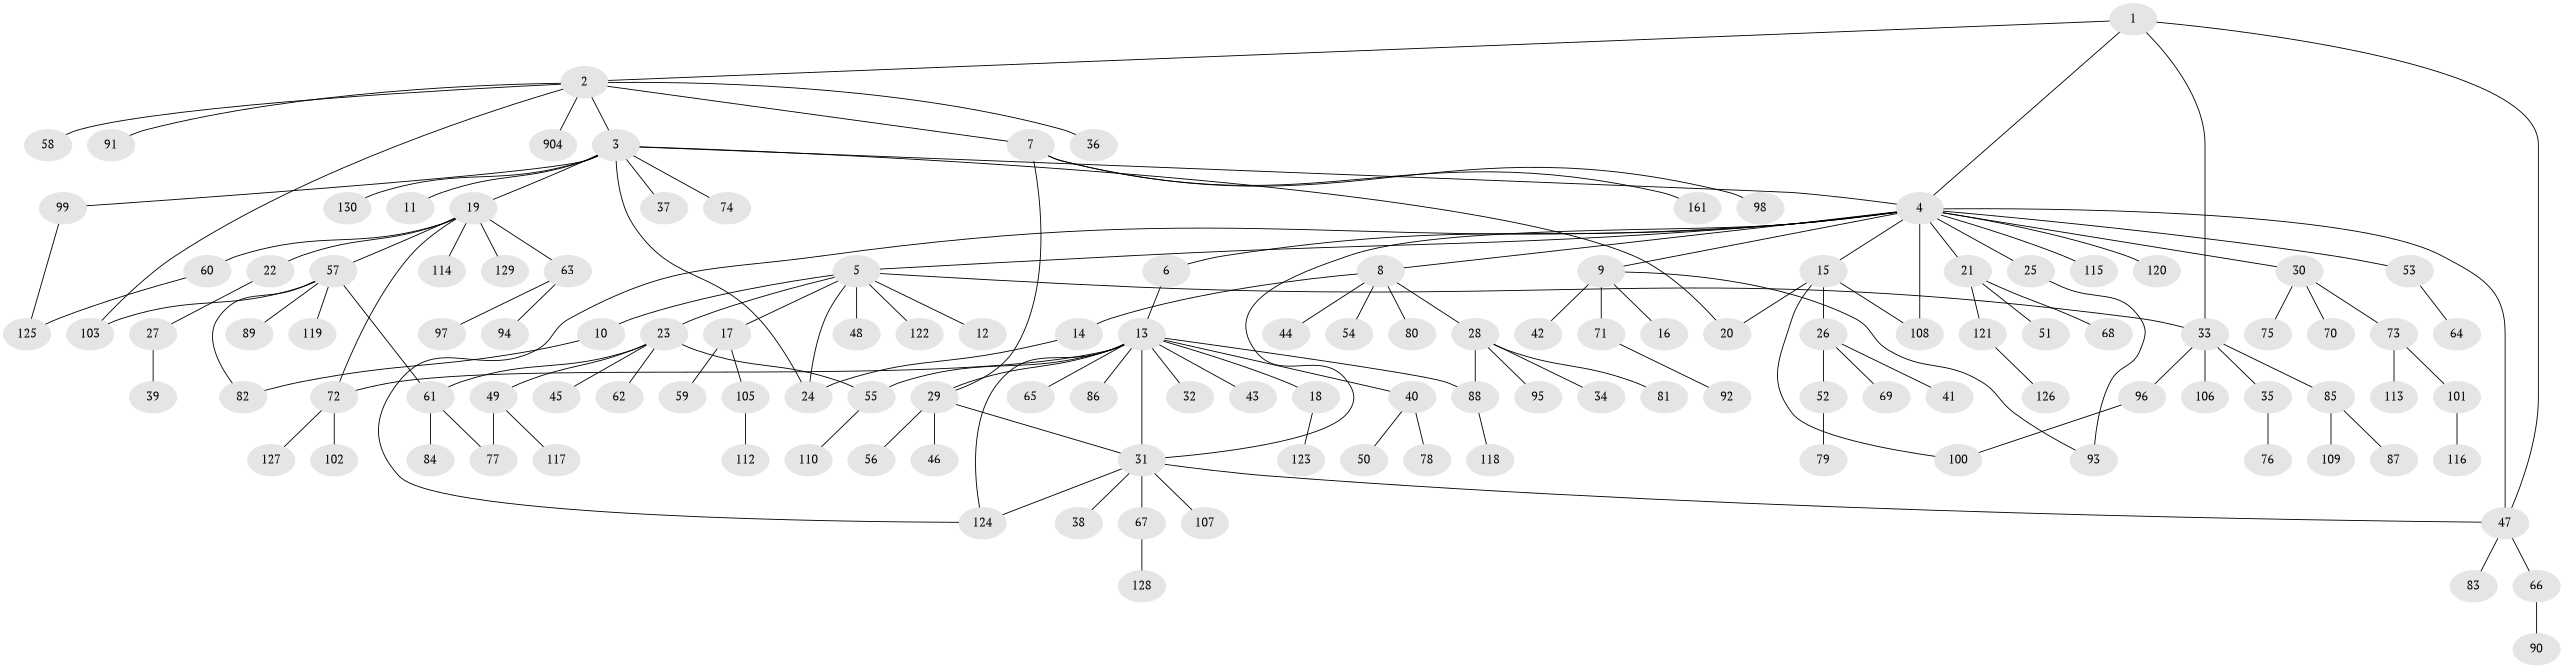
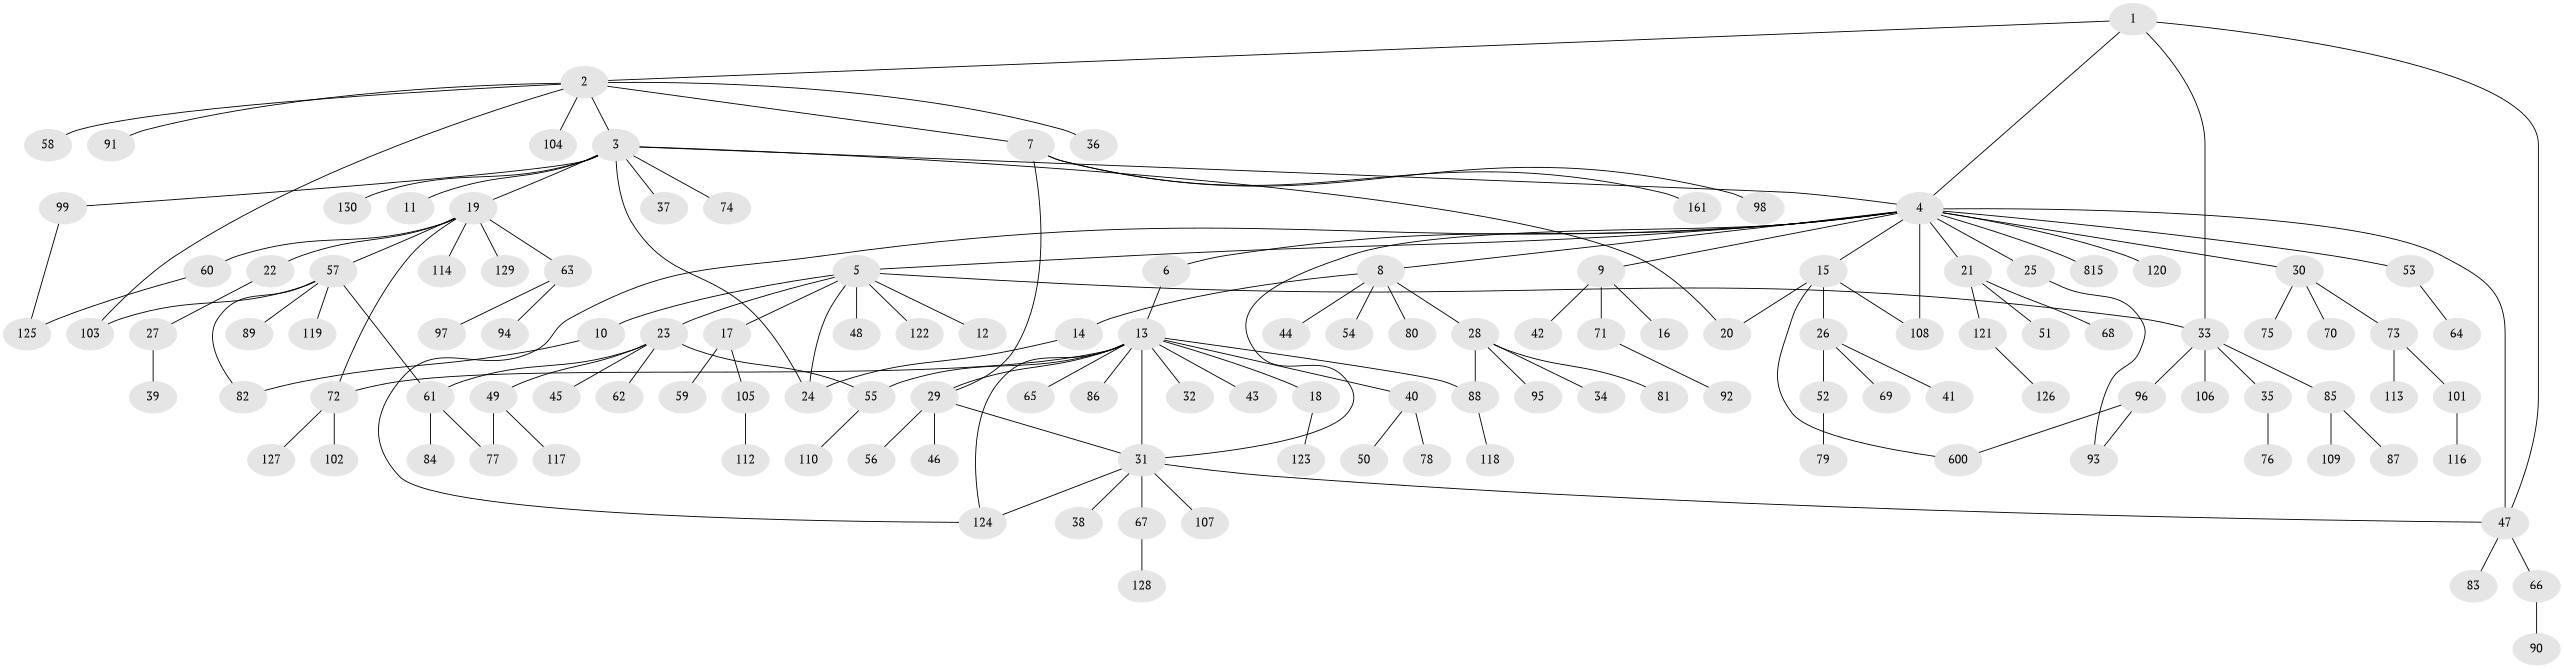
(553, 145) -> (553, 145)
(2094, 271) -> (2094, 271)
(1866, 326) -> (2118, 429)
(1958, 460) -> (1958, 460)
